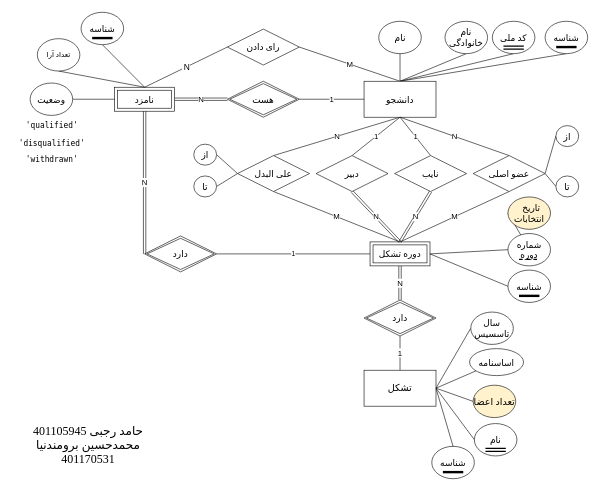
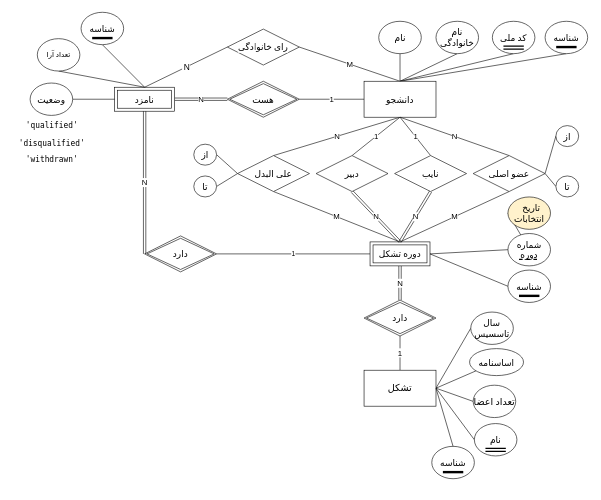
(466, 38) -> (457, 38)
(263, 47) -> (263, 47)
(494, 402) -> (494, 402)
(88, 445) -> none
